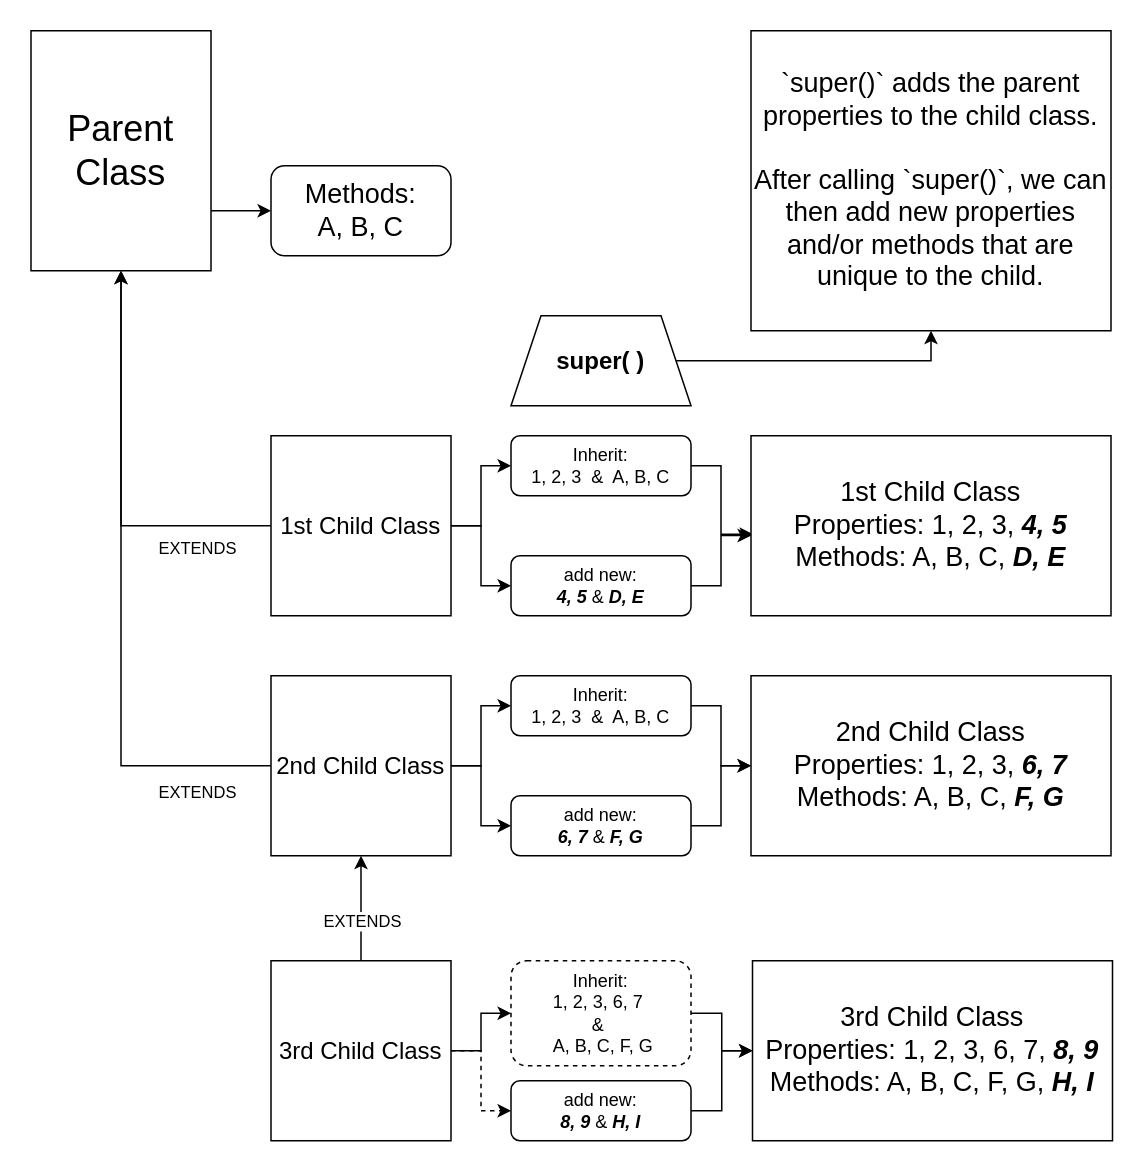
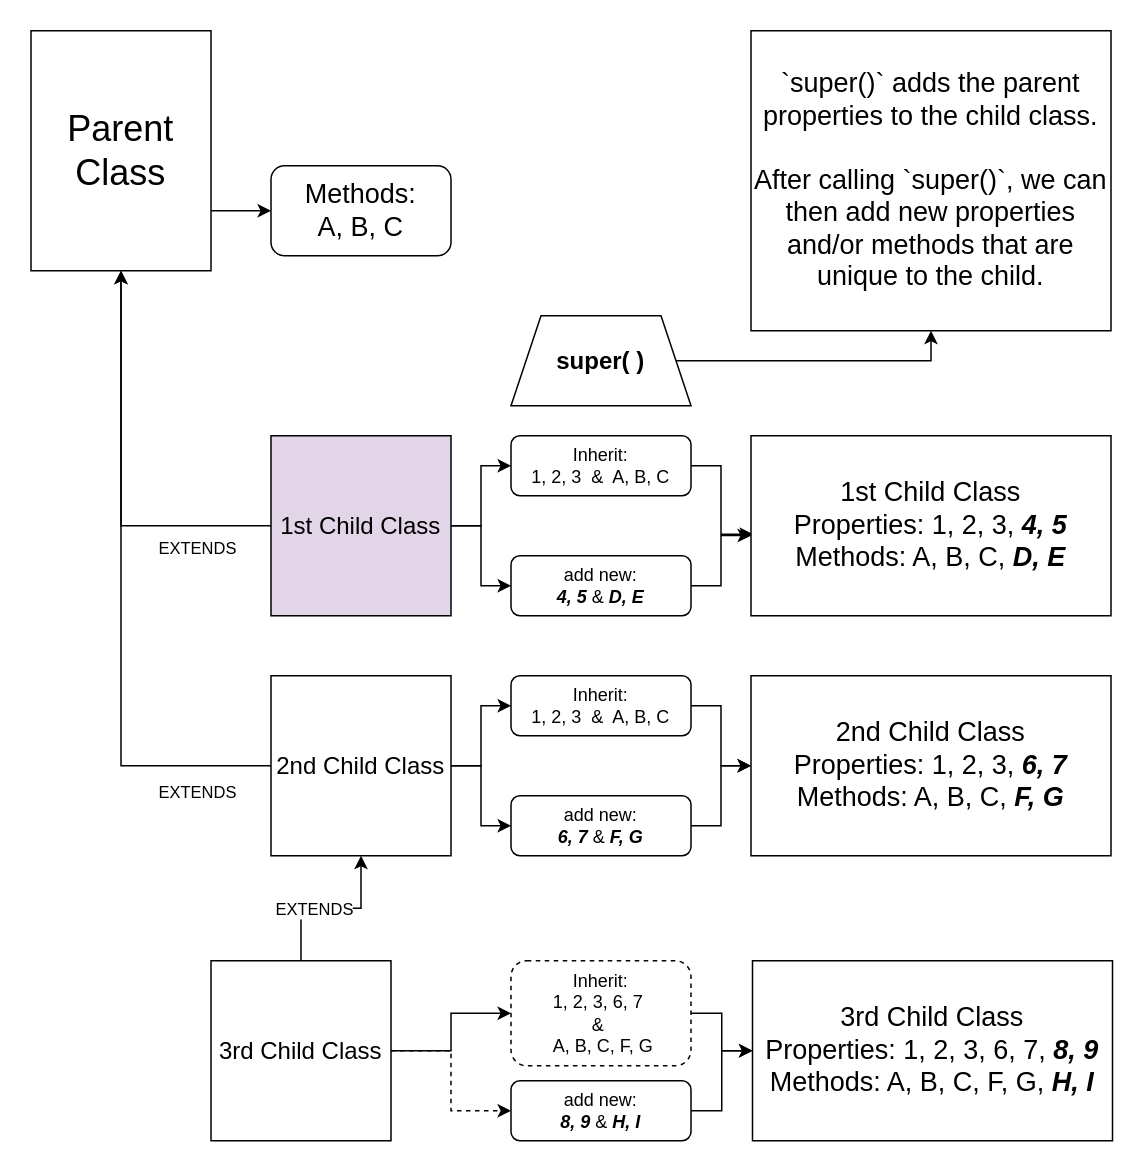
(361, 526) -> (361, 526)
(361, 1051) -> (301, 1051)
